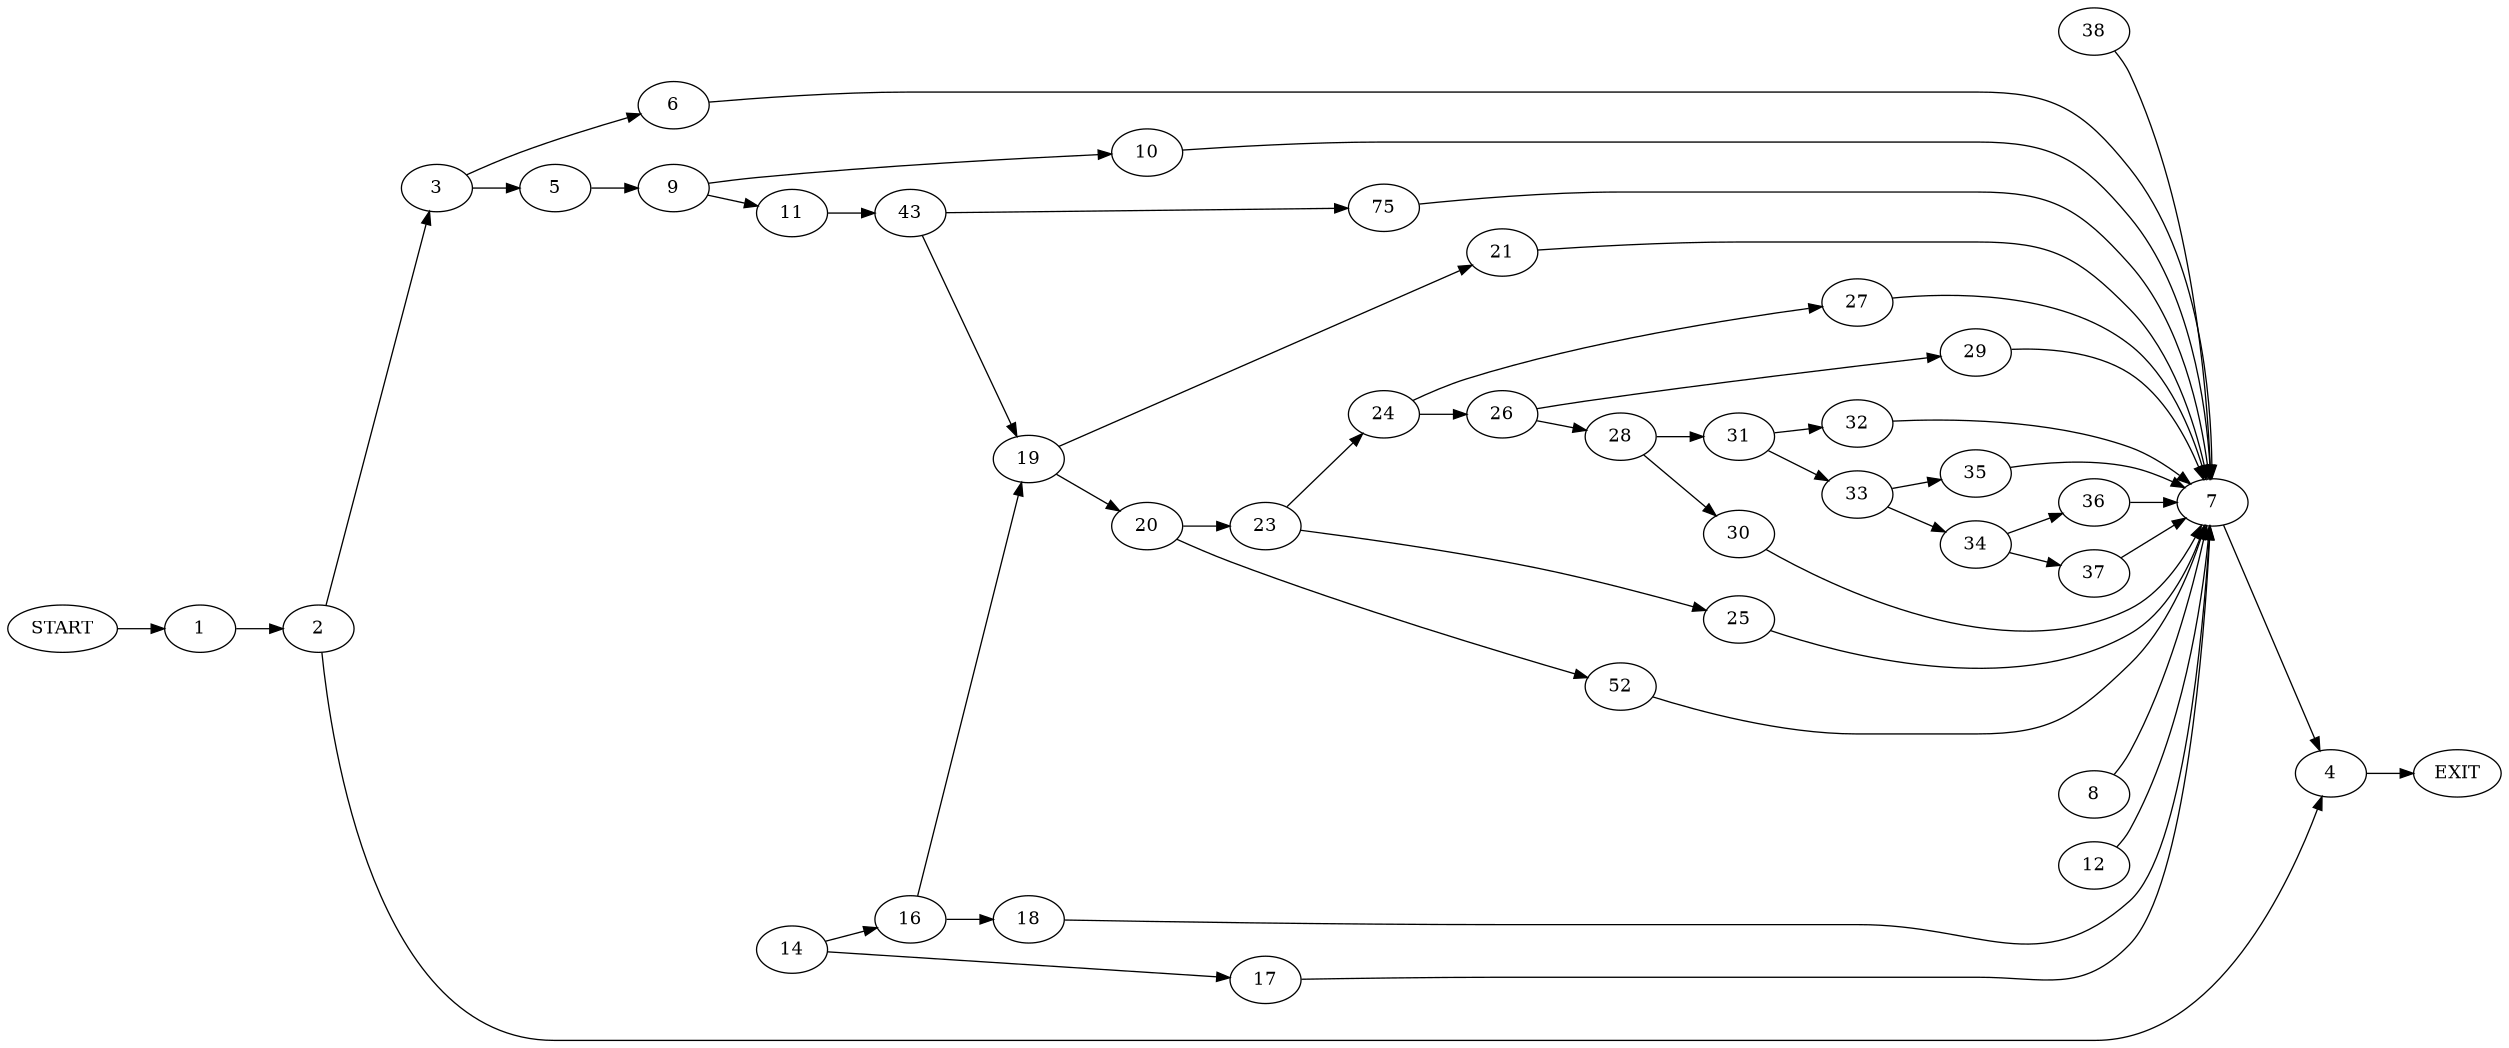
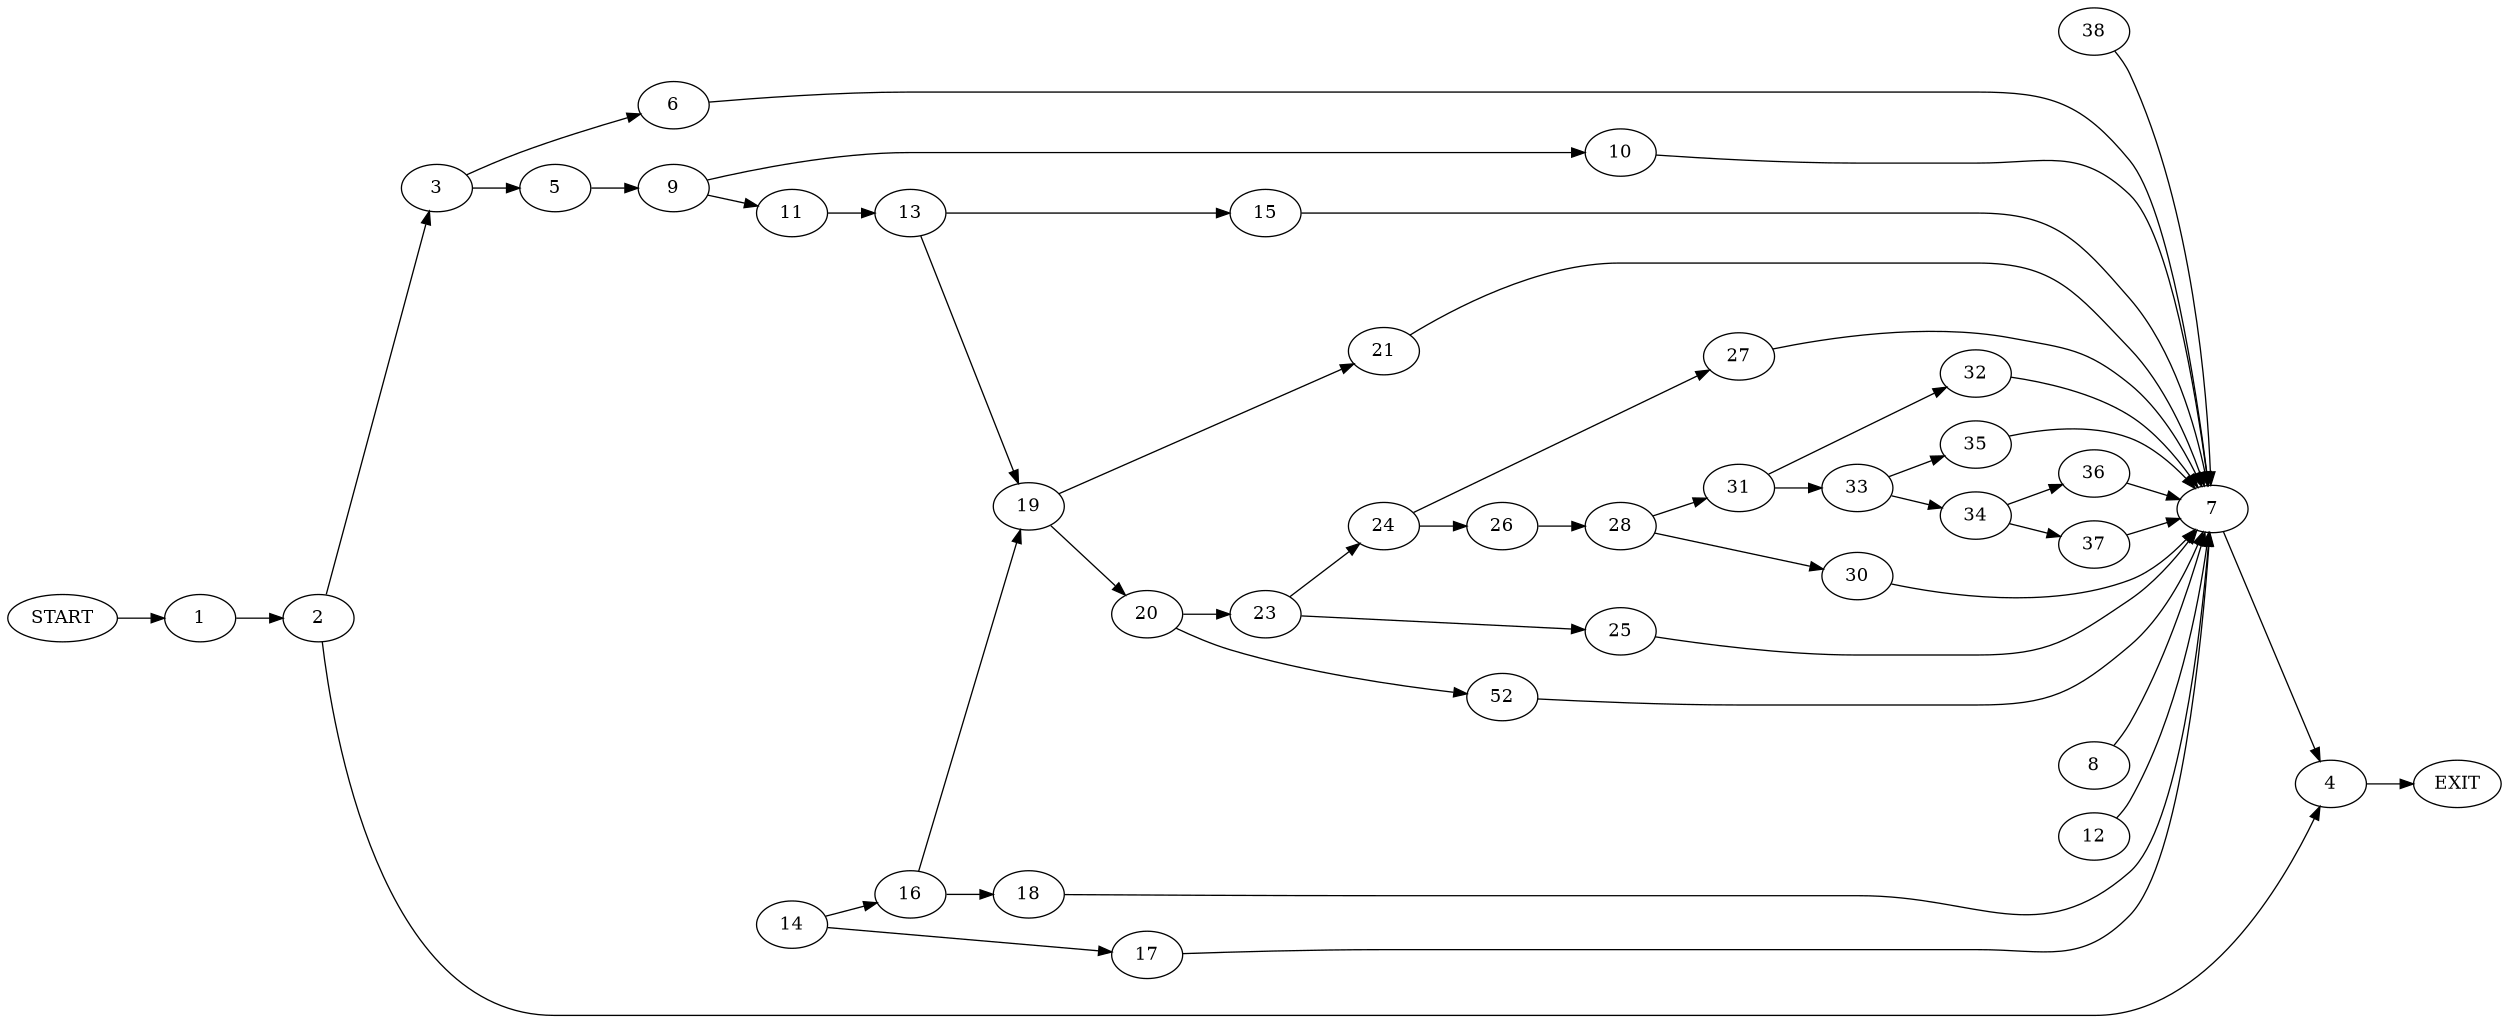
(1384, 208) -> (1266, 213)
(910, 213) -> (910, 213)
(1976, 352) -> none
